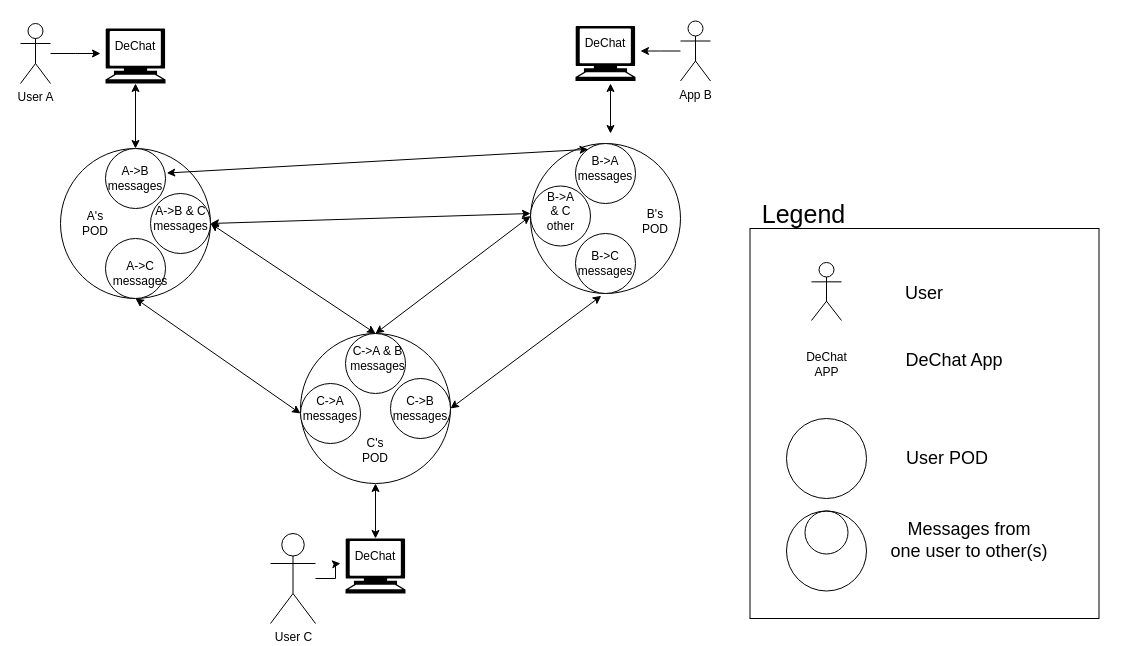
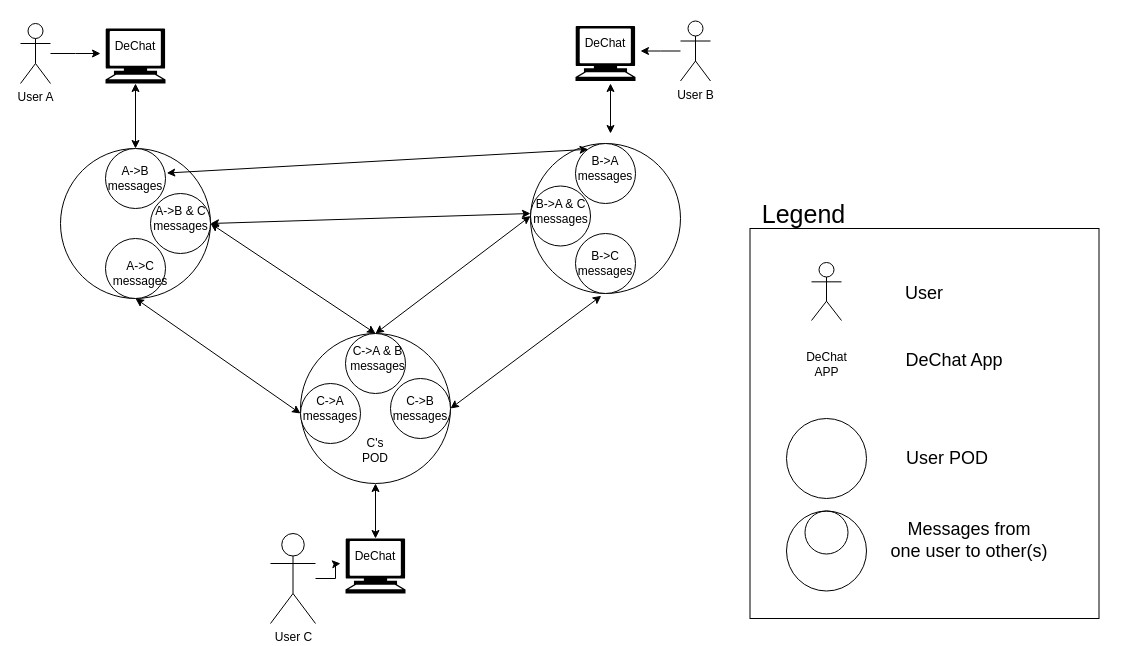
(696, 96) -> (696, 96)
(561, 212) -> (561, 212)
(656, 221) -> none
(96, 224) -> none
